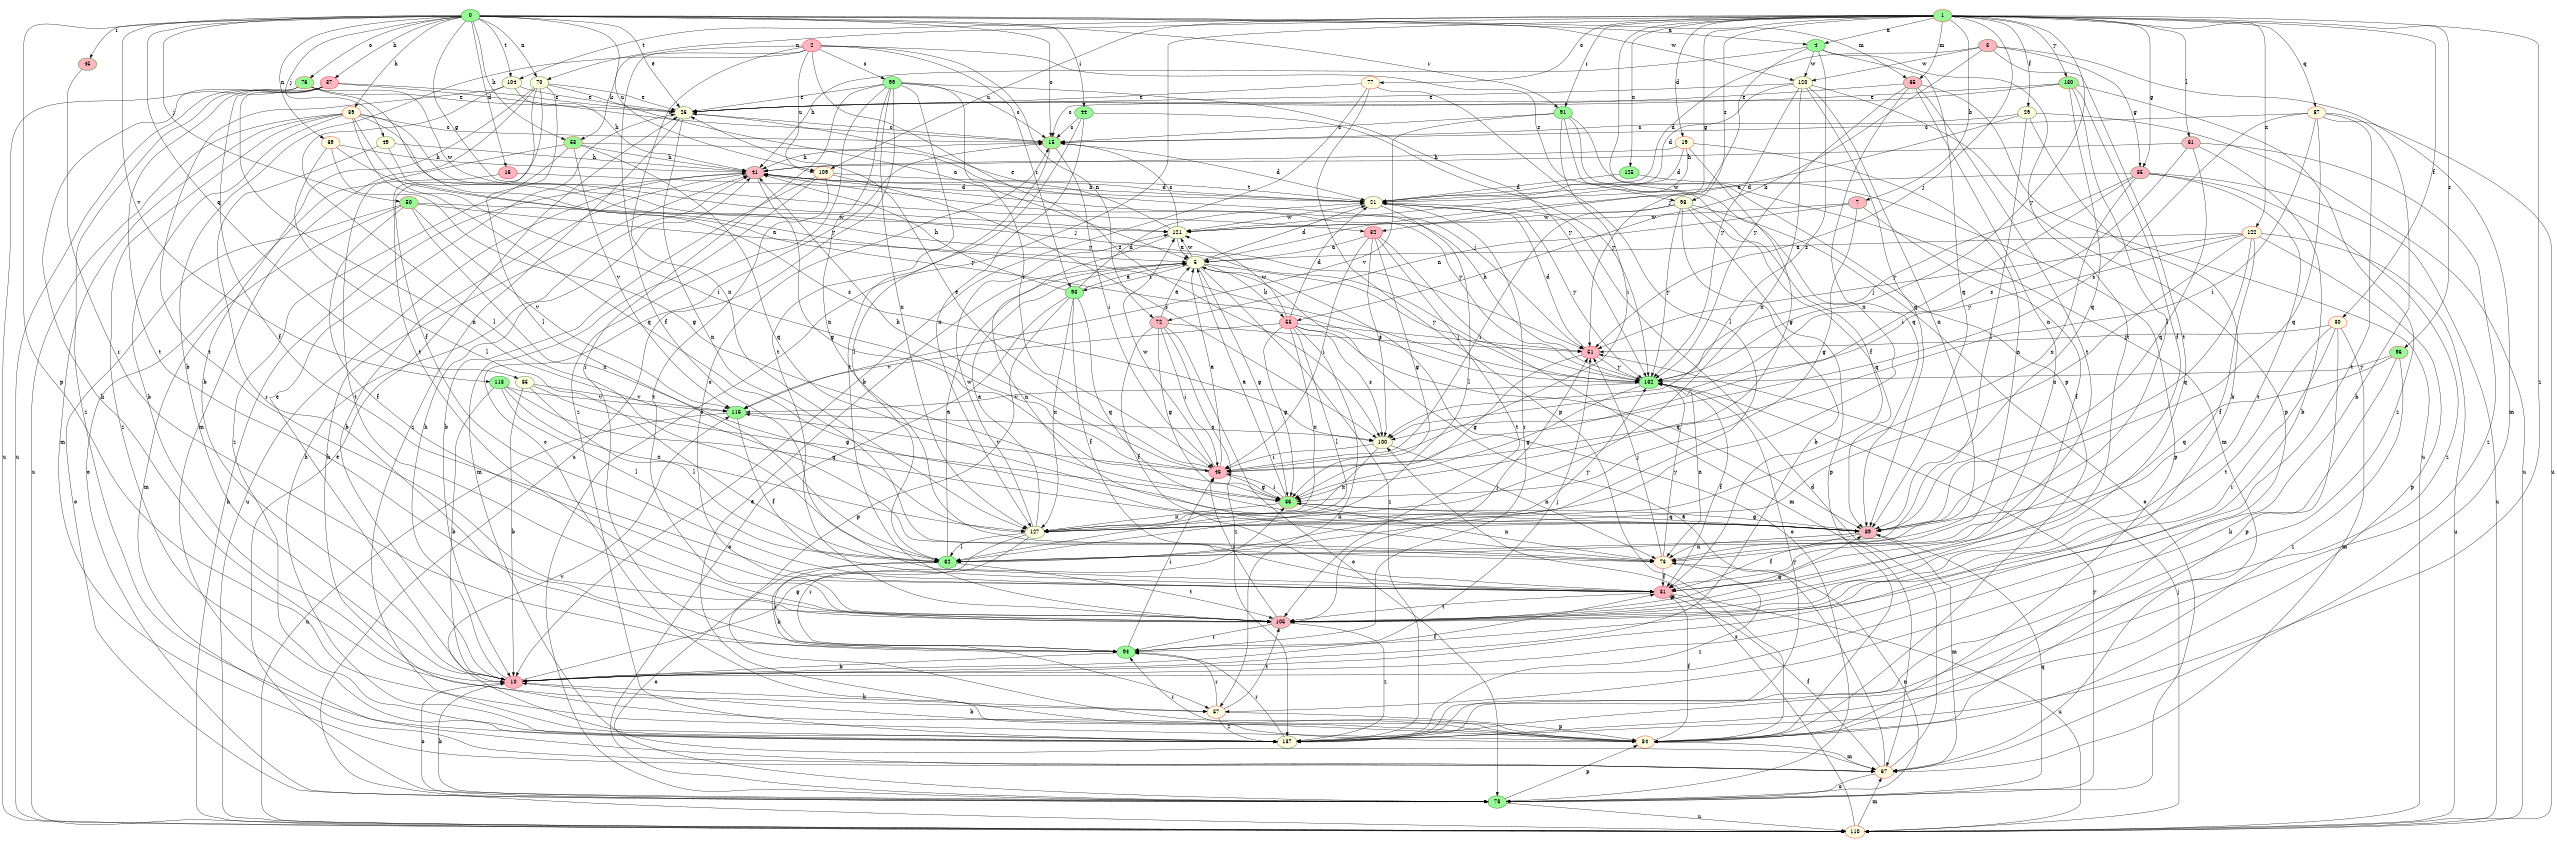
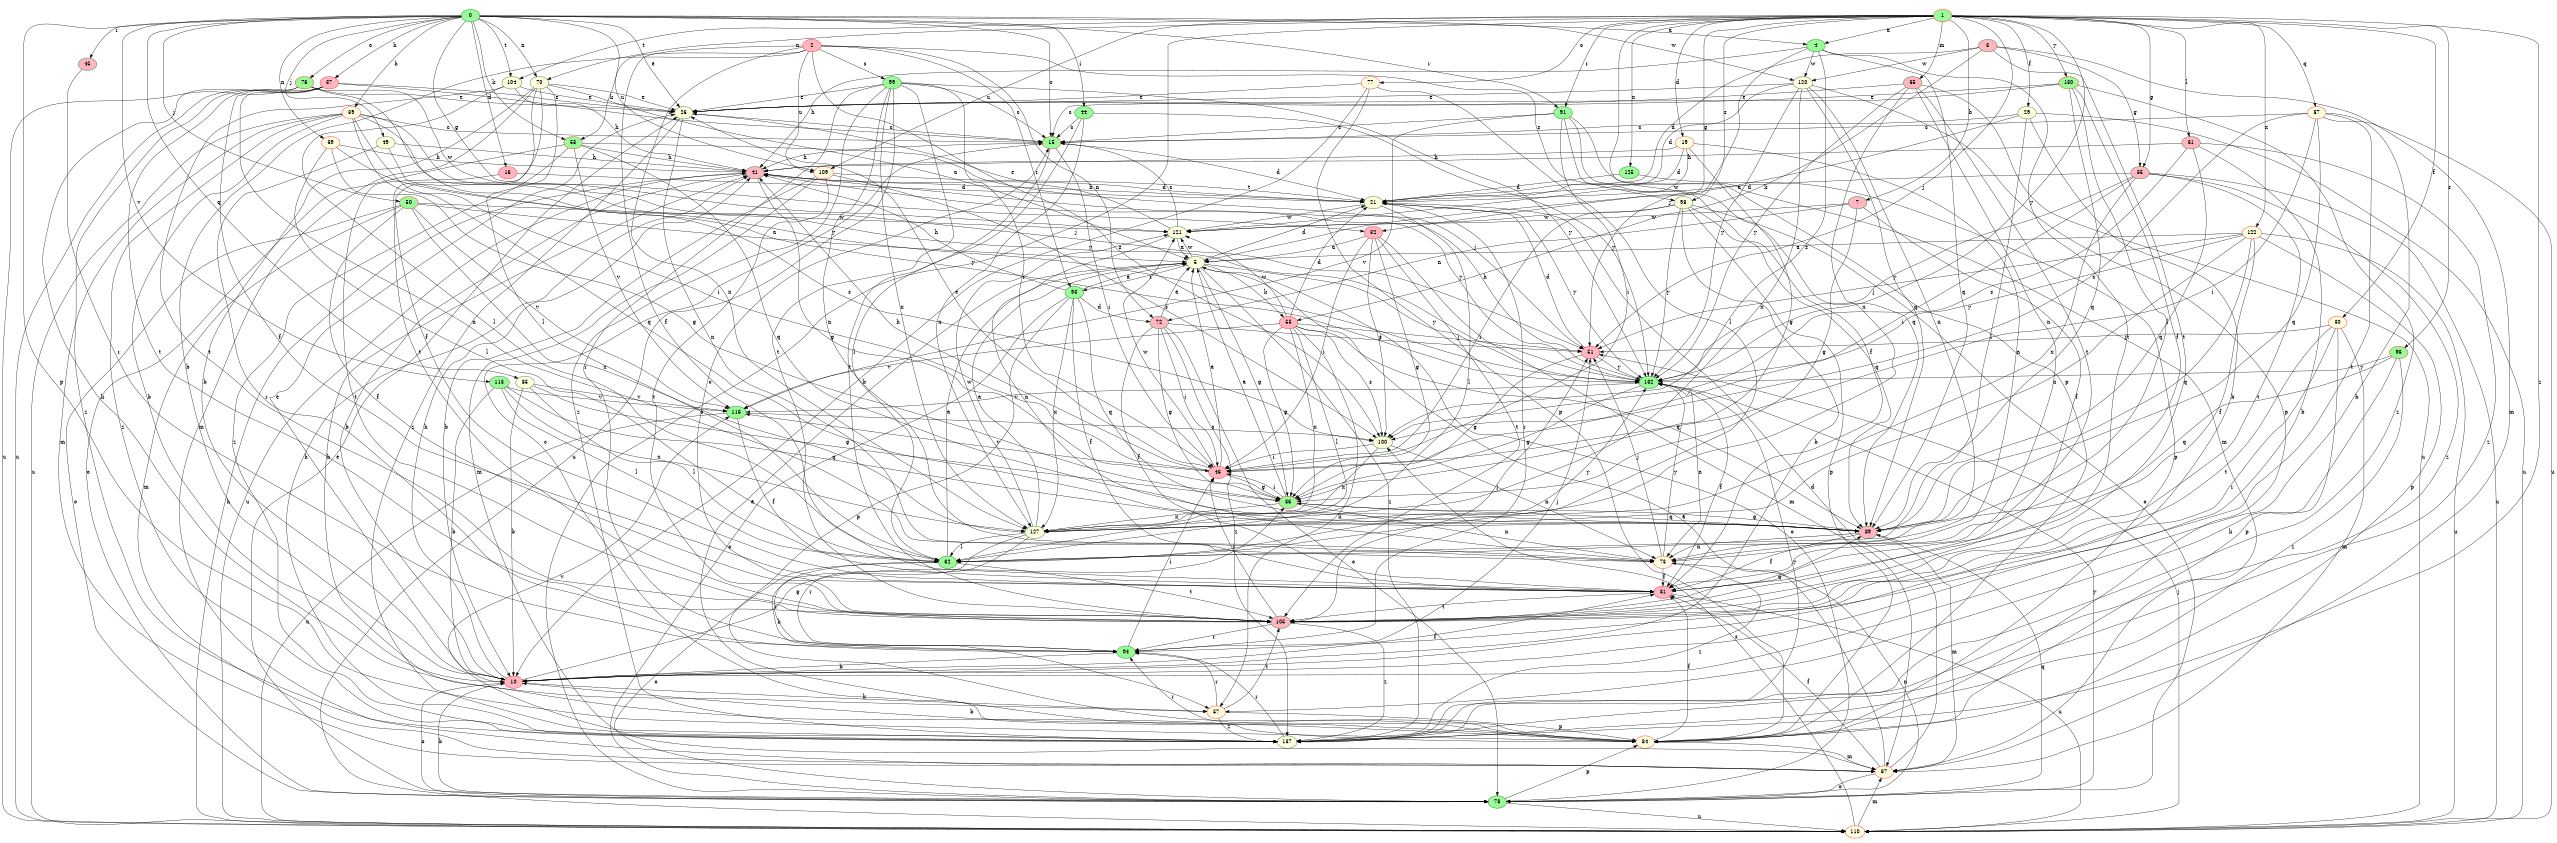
(1197, 20) -> none
(1209, 216) -> (1106, 313)
